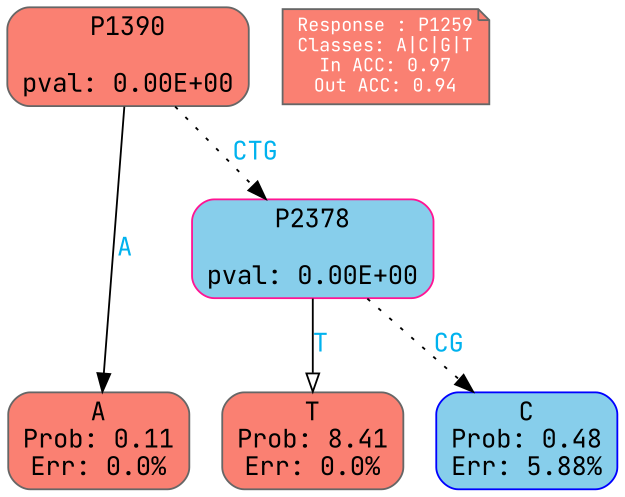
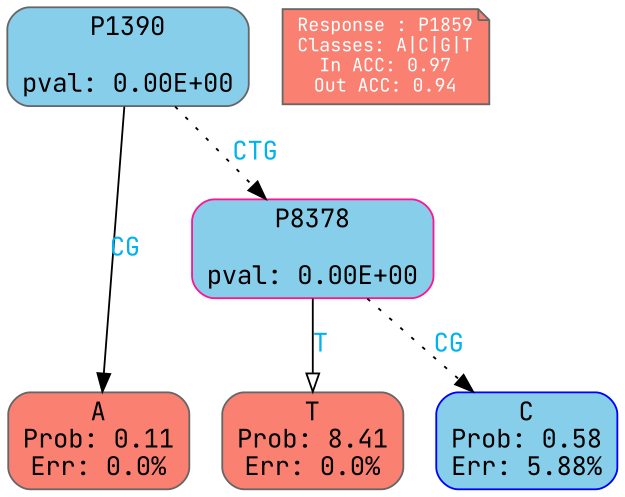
(128, 57) -> (128, 57)
(386, 57) -> (386, 57)
(125, 249) -> (125, 249)
(313, 249) -> (313, 249)
(527, 441) -> (527, 441)
